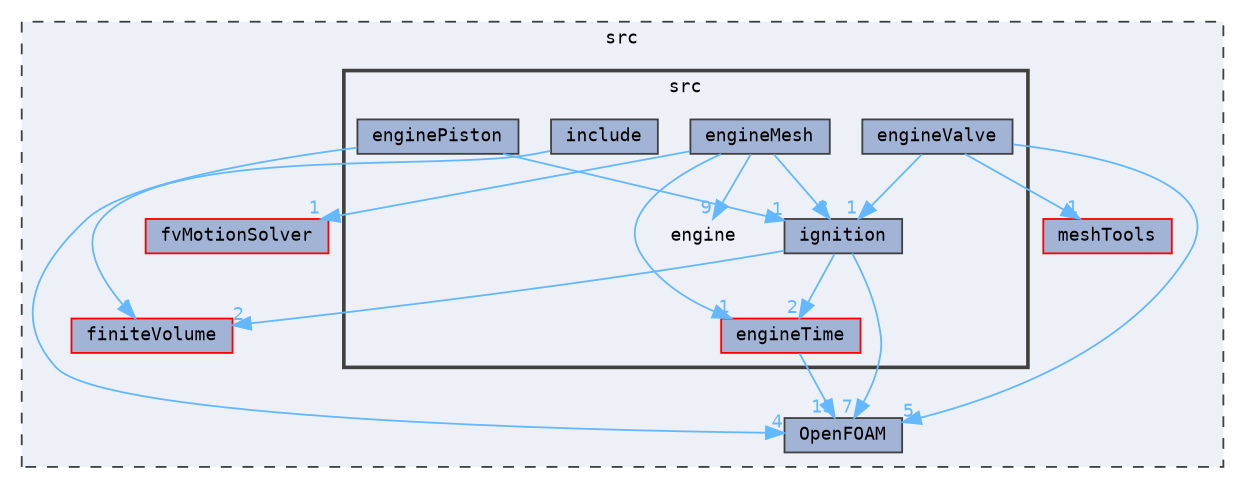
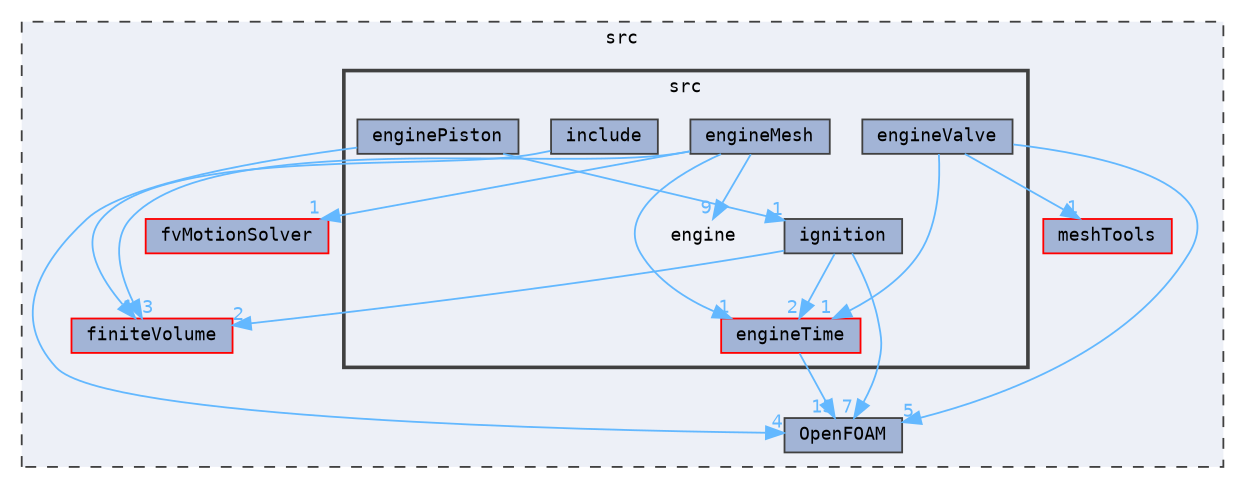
(796, 180) -> (361, 160)
(897, 180) -> (922, 248)
